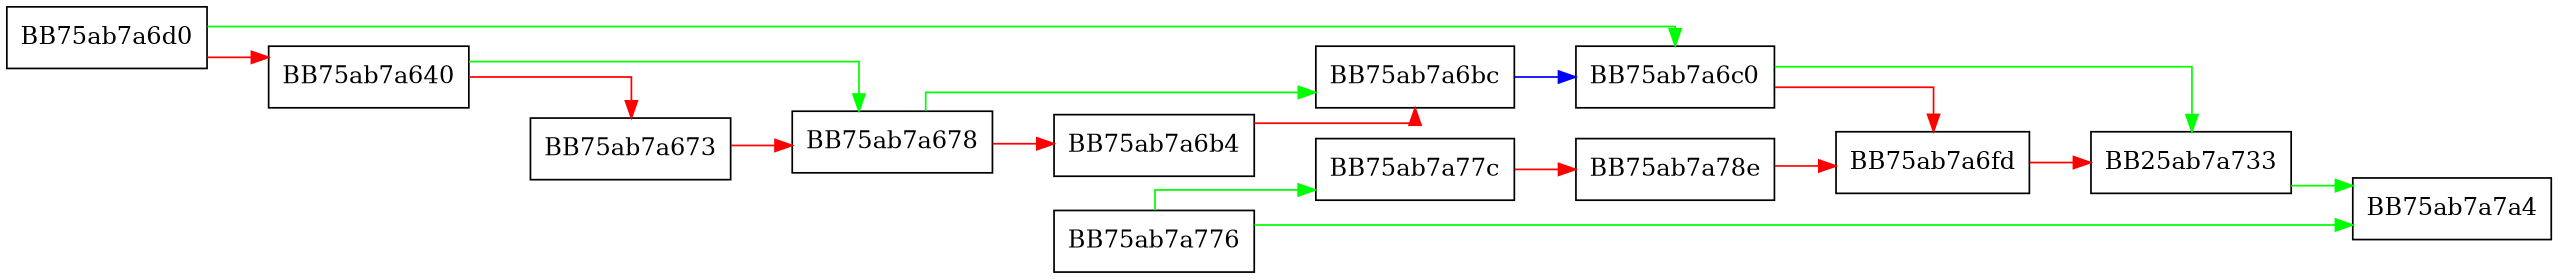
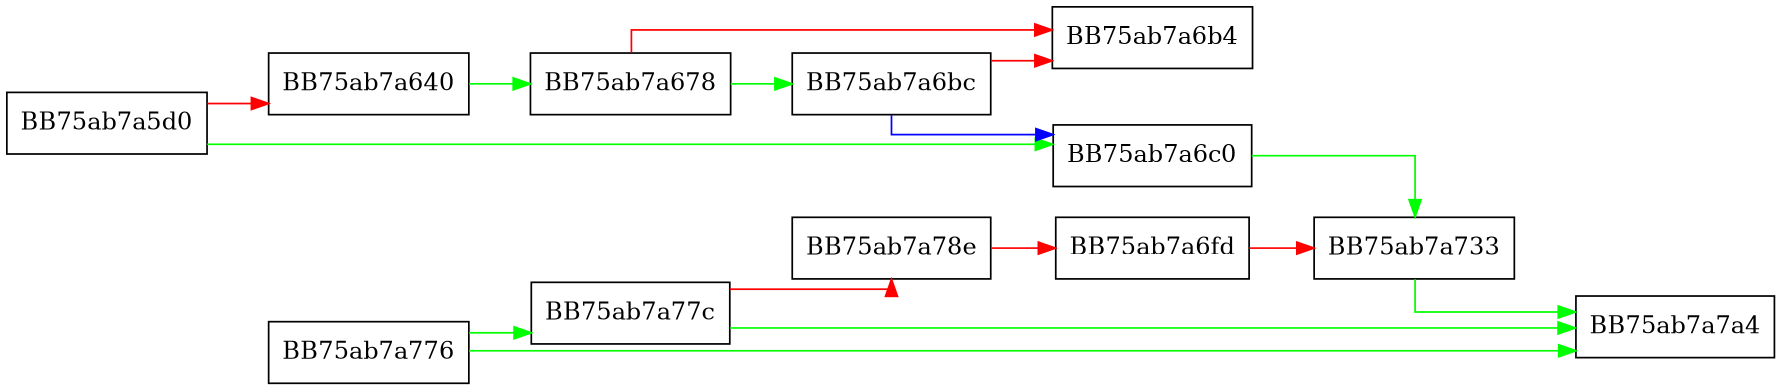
(107, 38) -> (107, 123)
(1868, 87) -> none
(1335, 123) -> (1013, 61)
(631, 149) -> none
(2191, 163) -> (1414, 248)
none -> (1144, 328)
